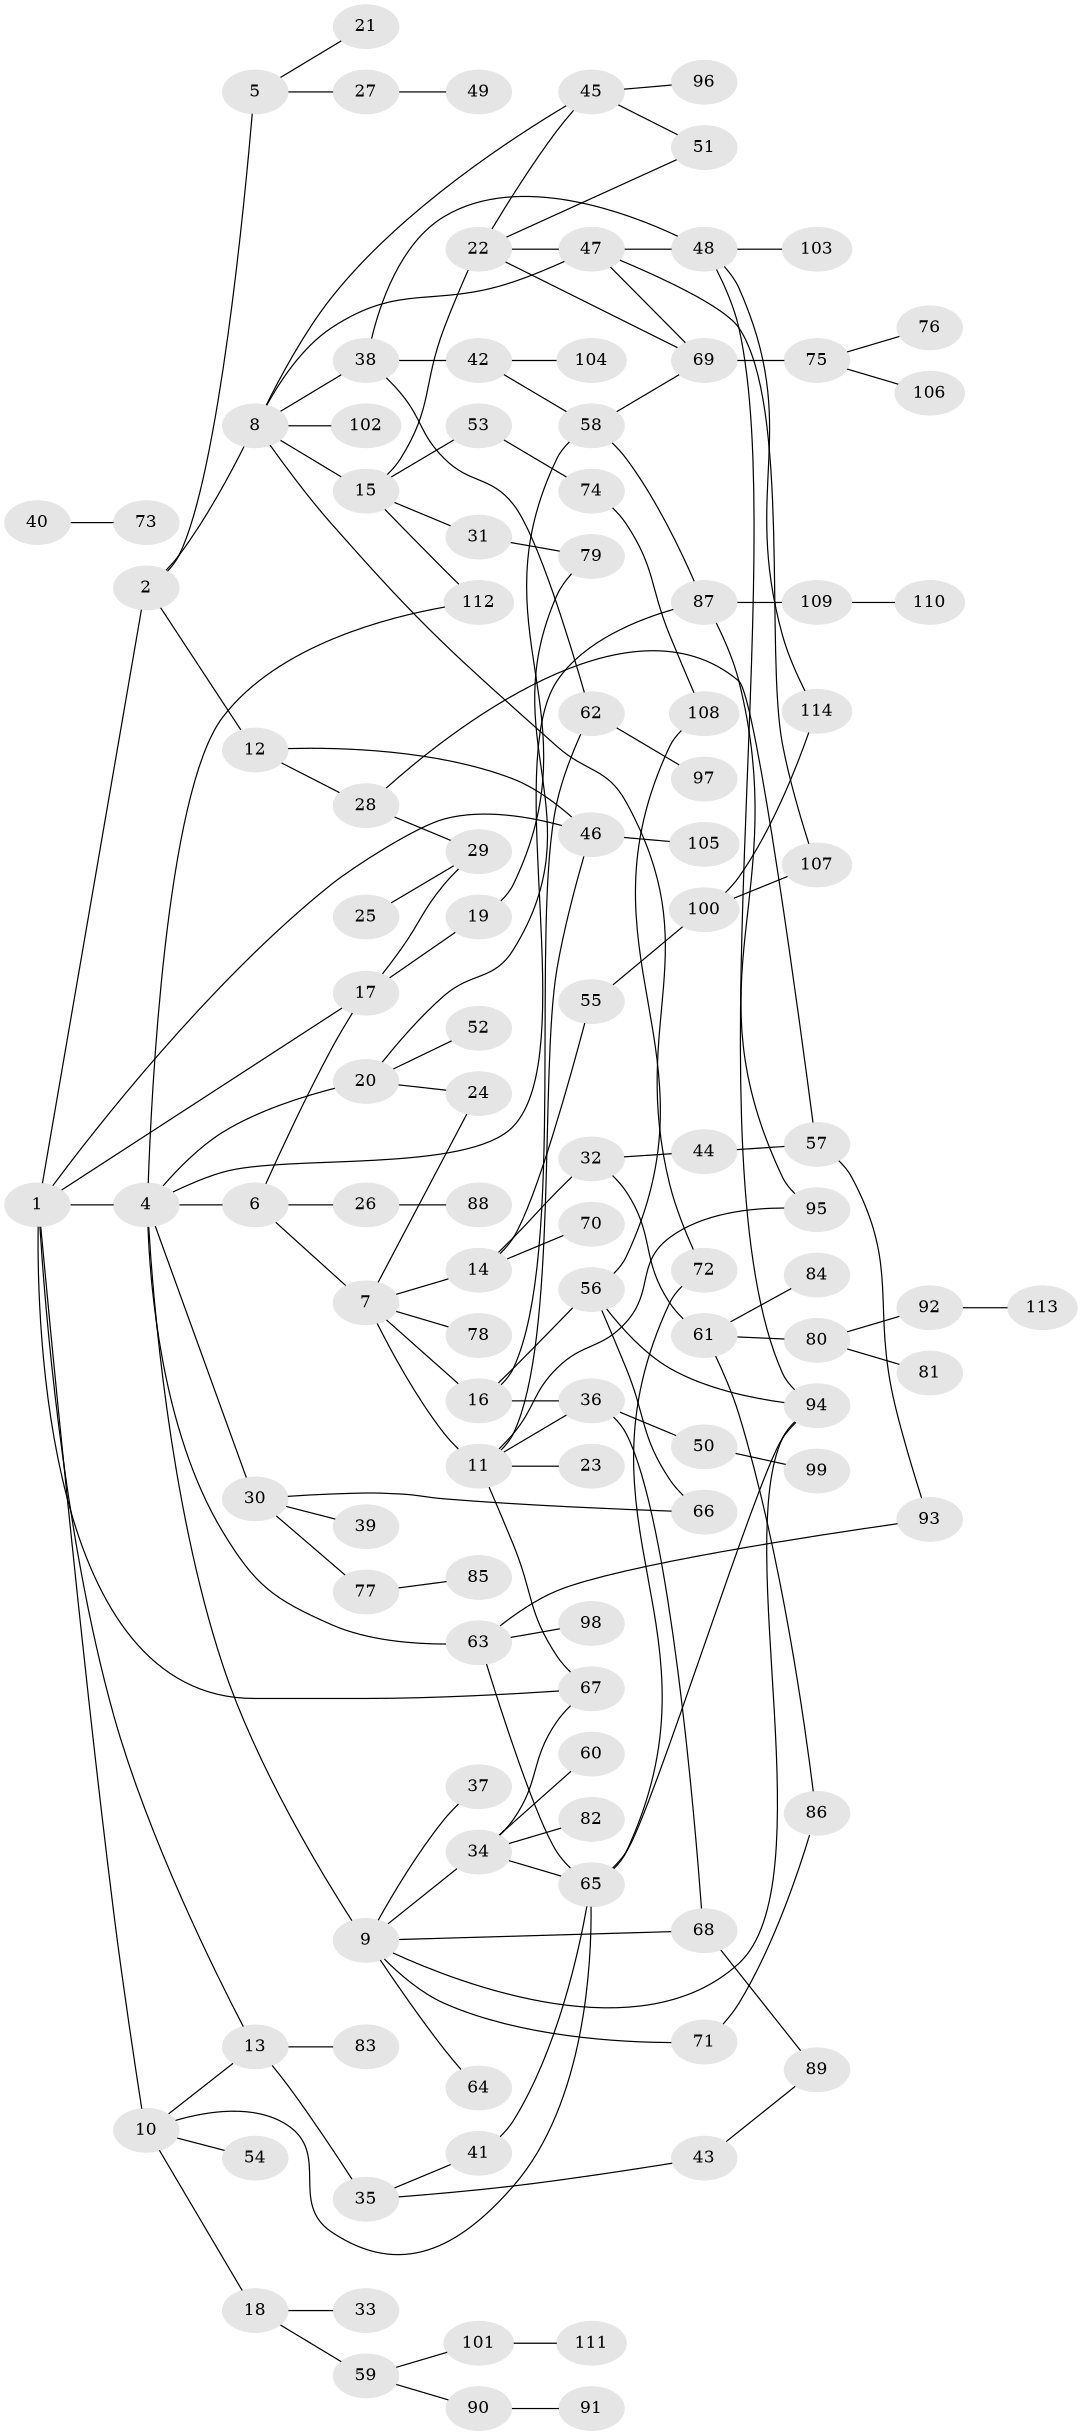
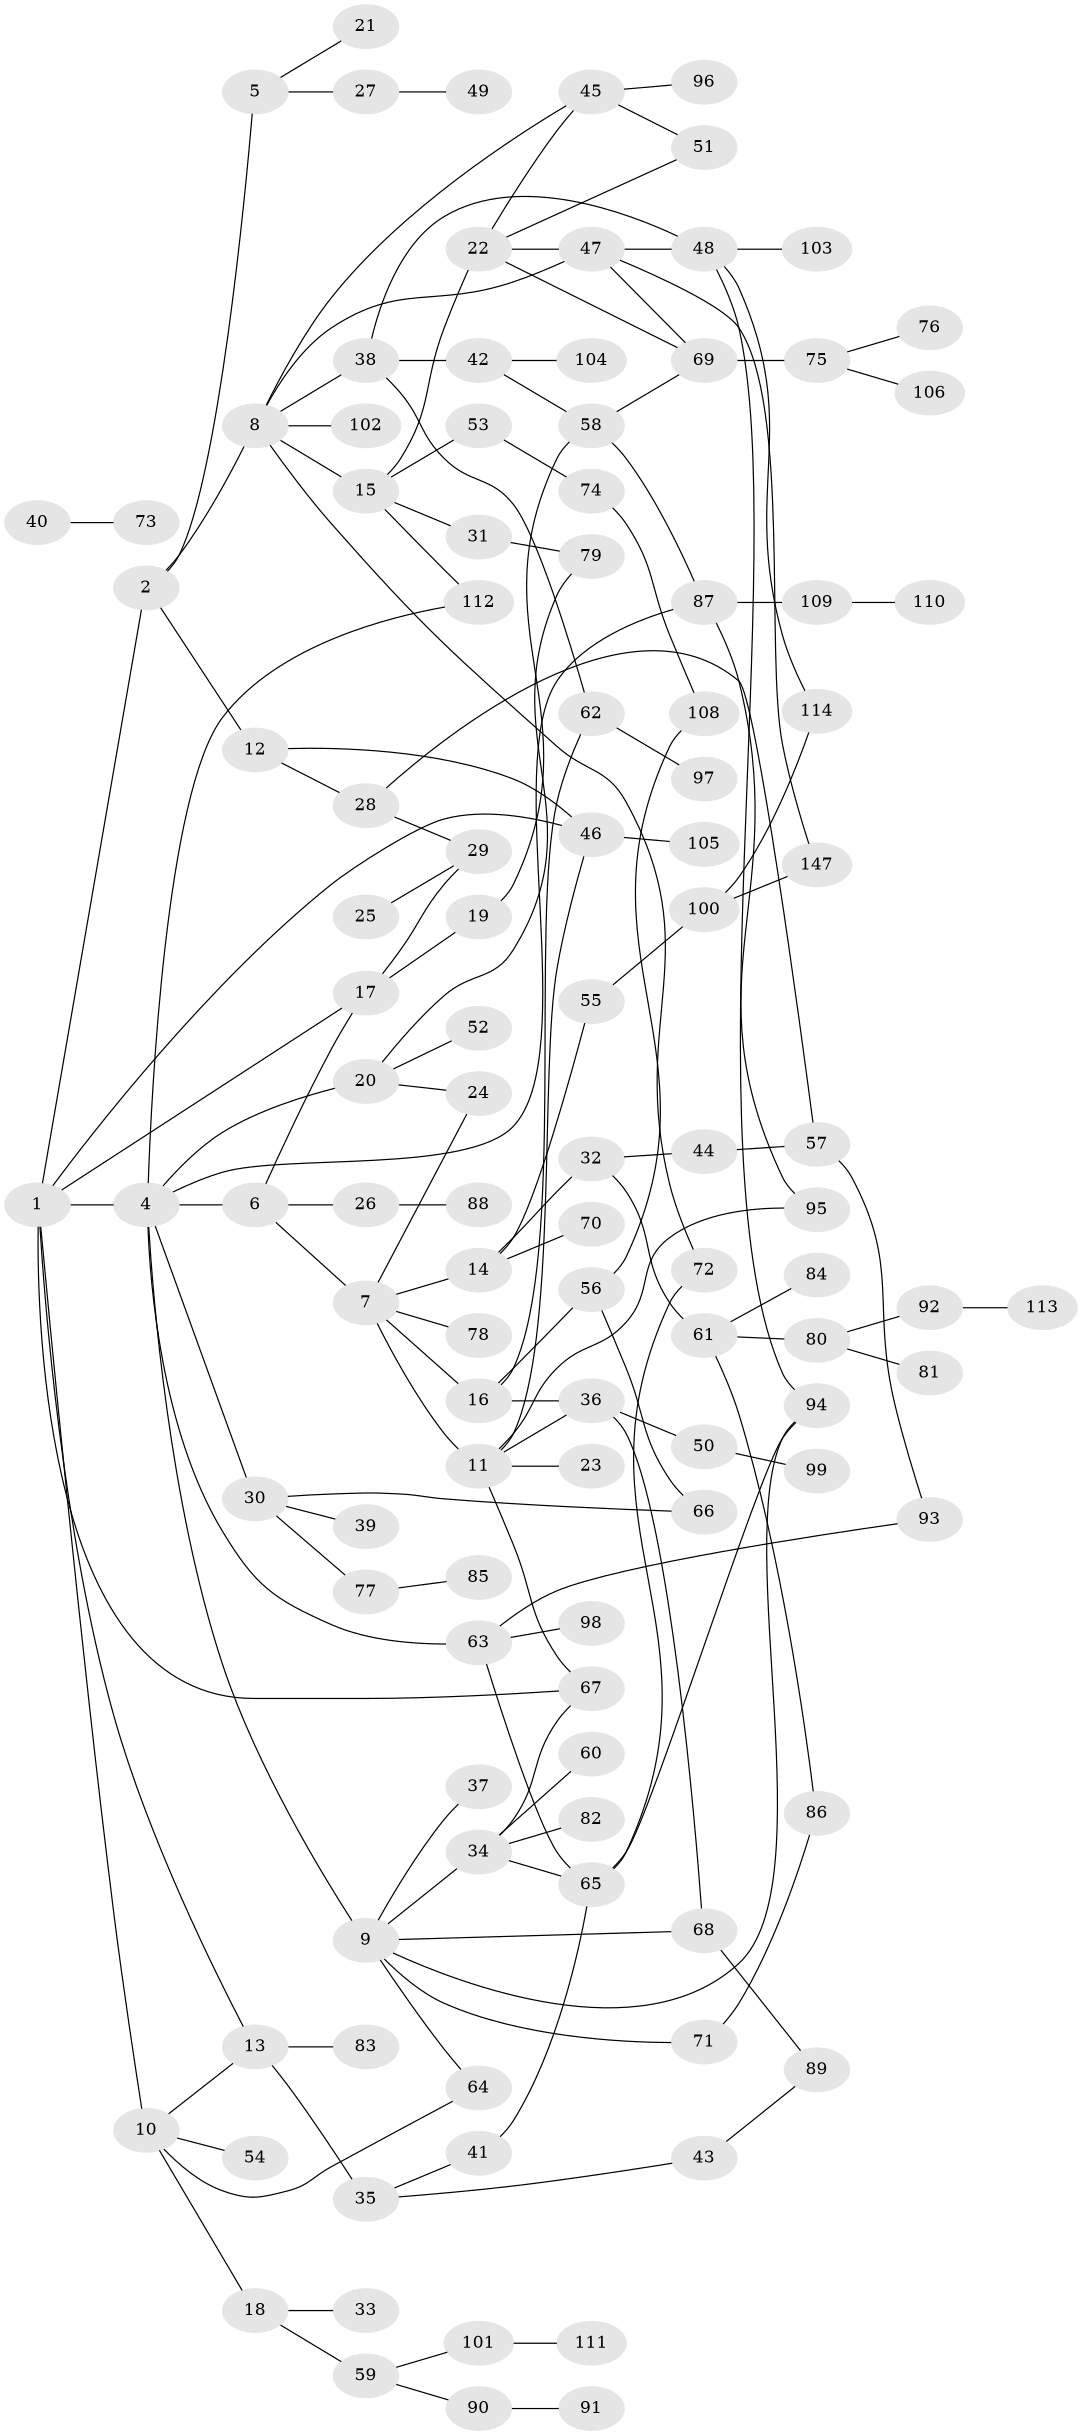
(817, 865) -> (817, 865)
(685, 1376) -> none
(457, 2236) -> (310, 2181)
